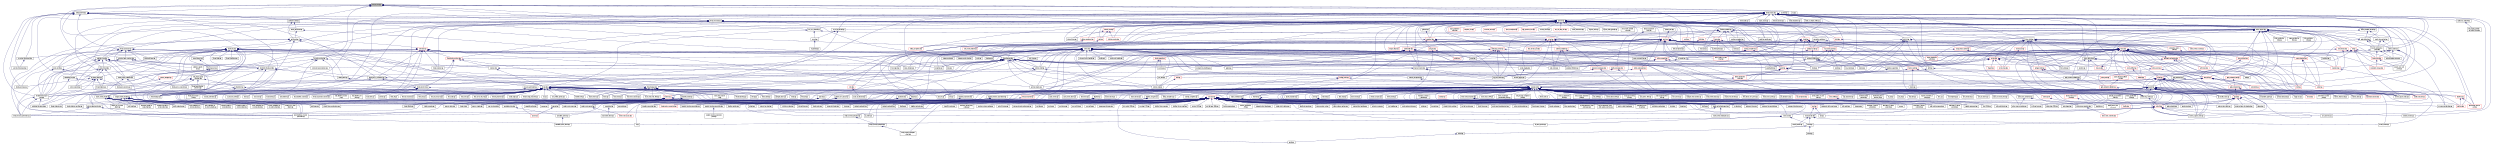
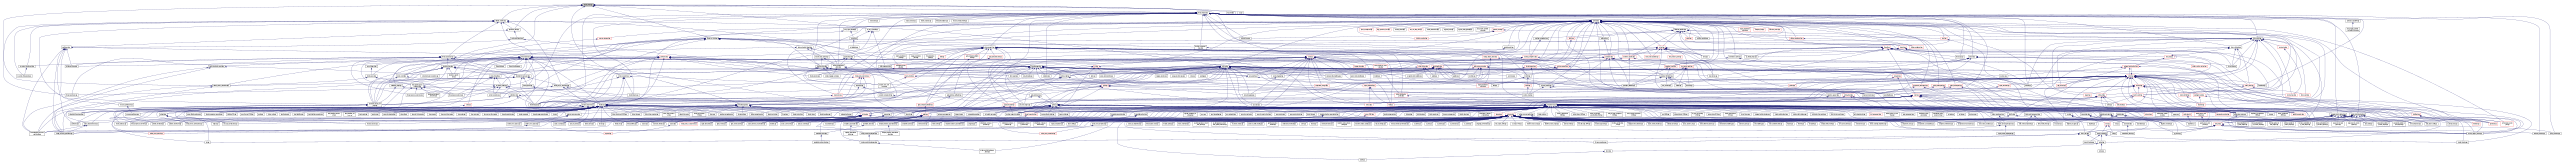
(2138, 41) -> (2147, 62)
(126, 58) -> (217, 66)
none -> (851, 134)
